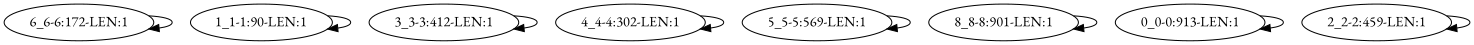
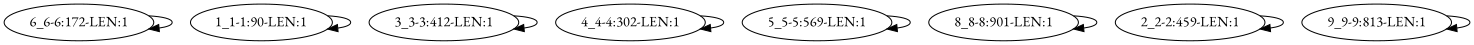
(1190, 22) -> none
none -> (1377, 22)
